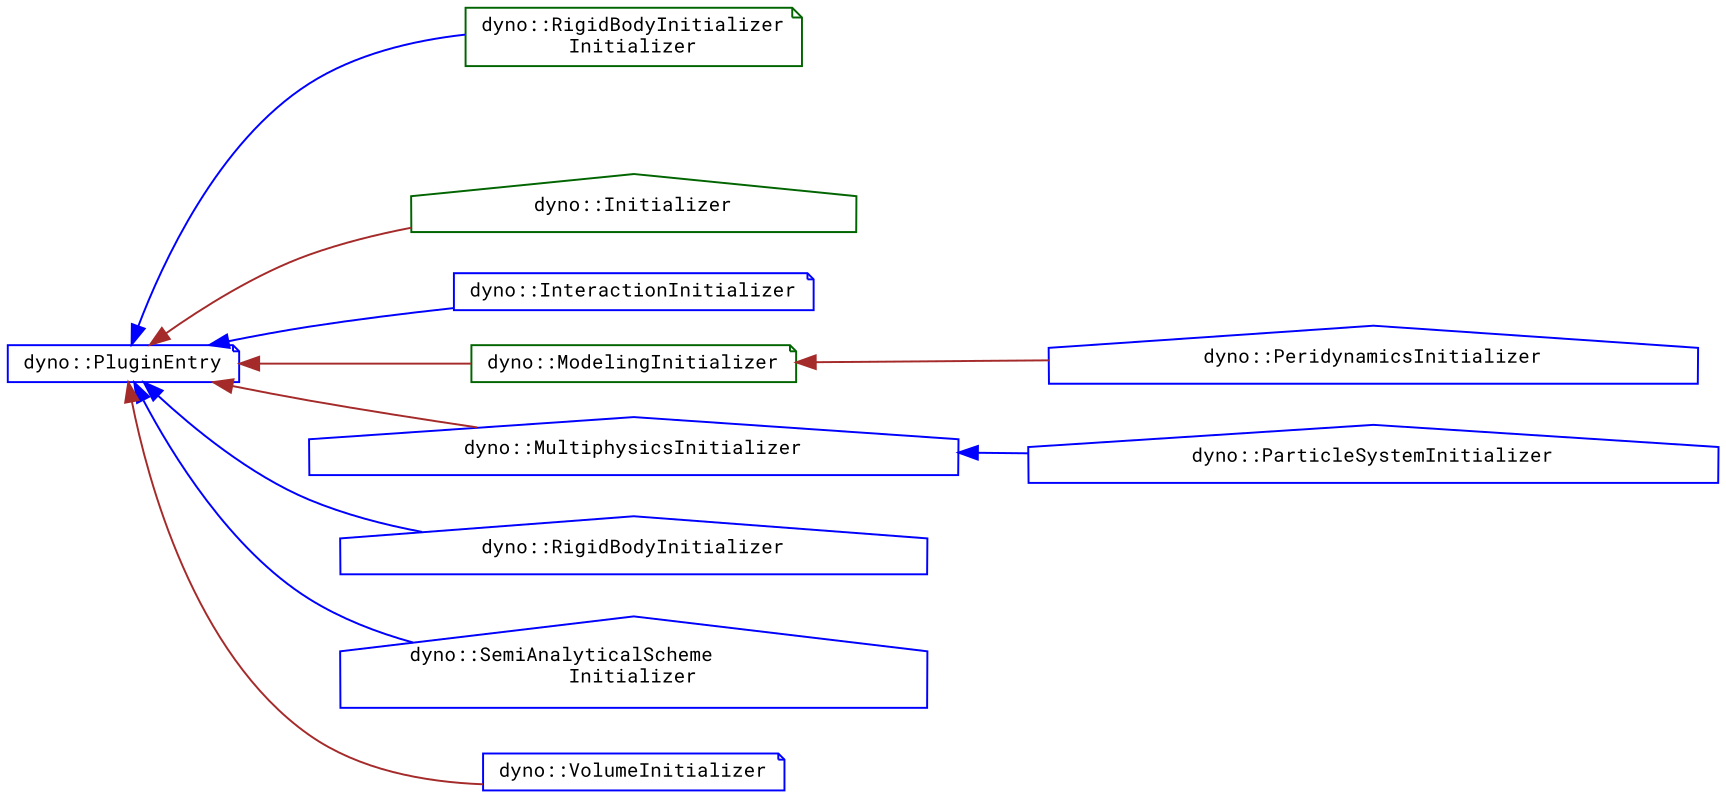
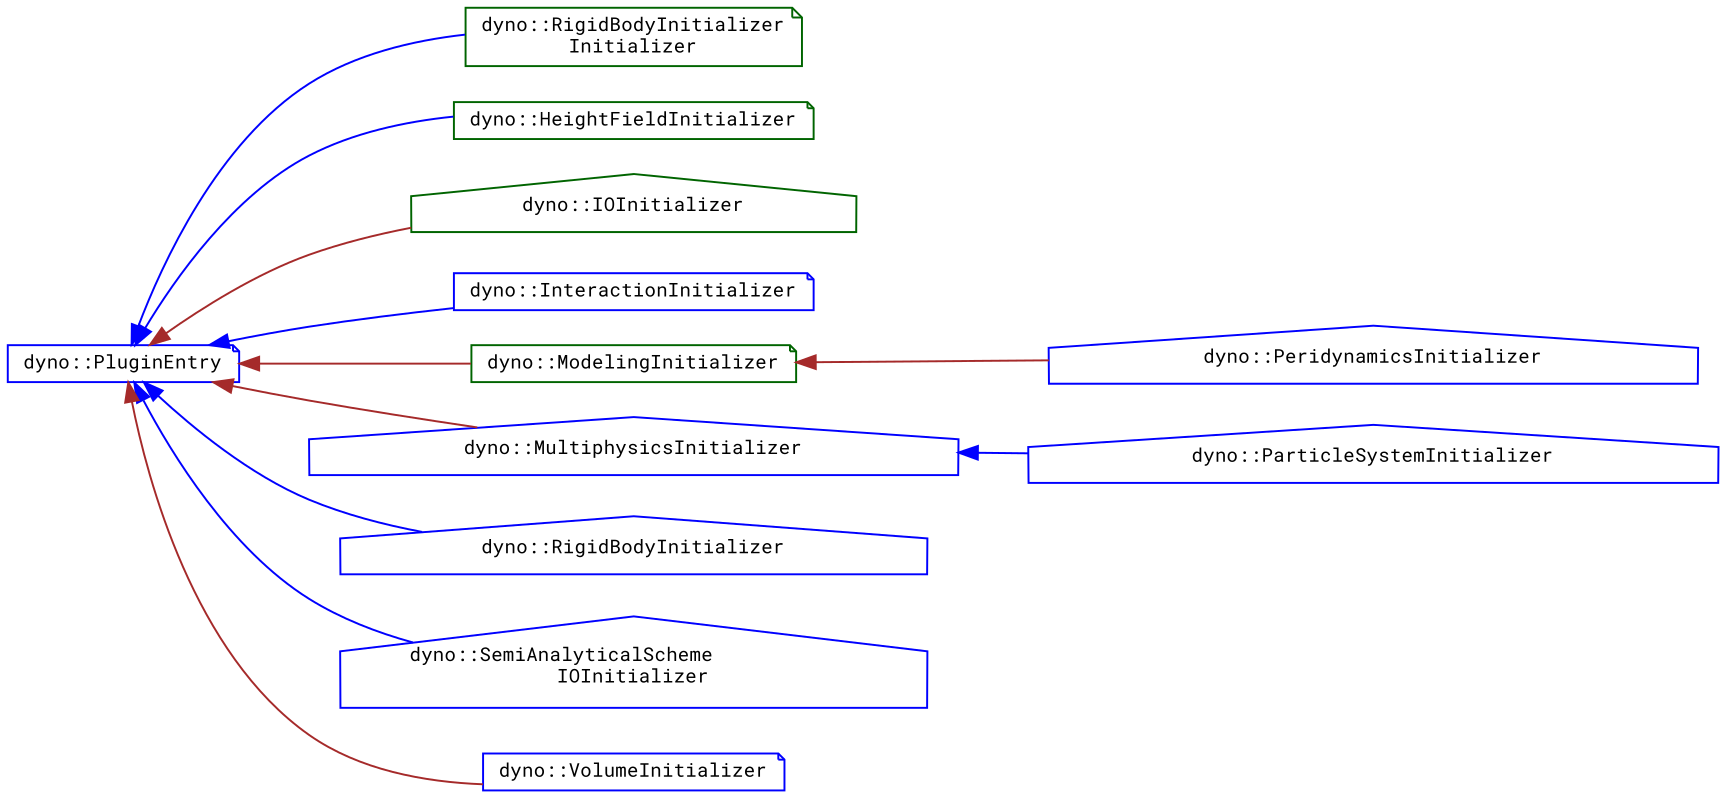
none -> (634, 121)
(634, 206) -> (634, 206)
(634, 667) -> (634, 667)
